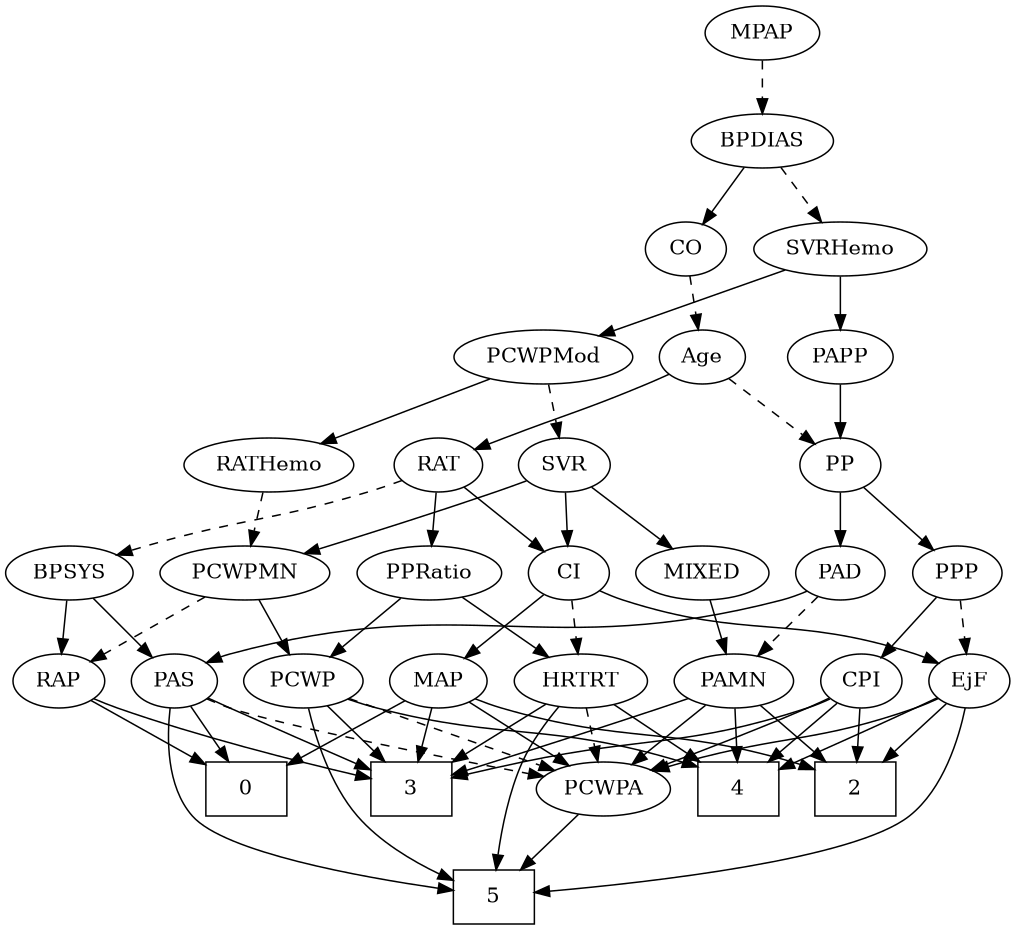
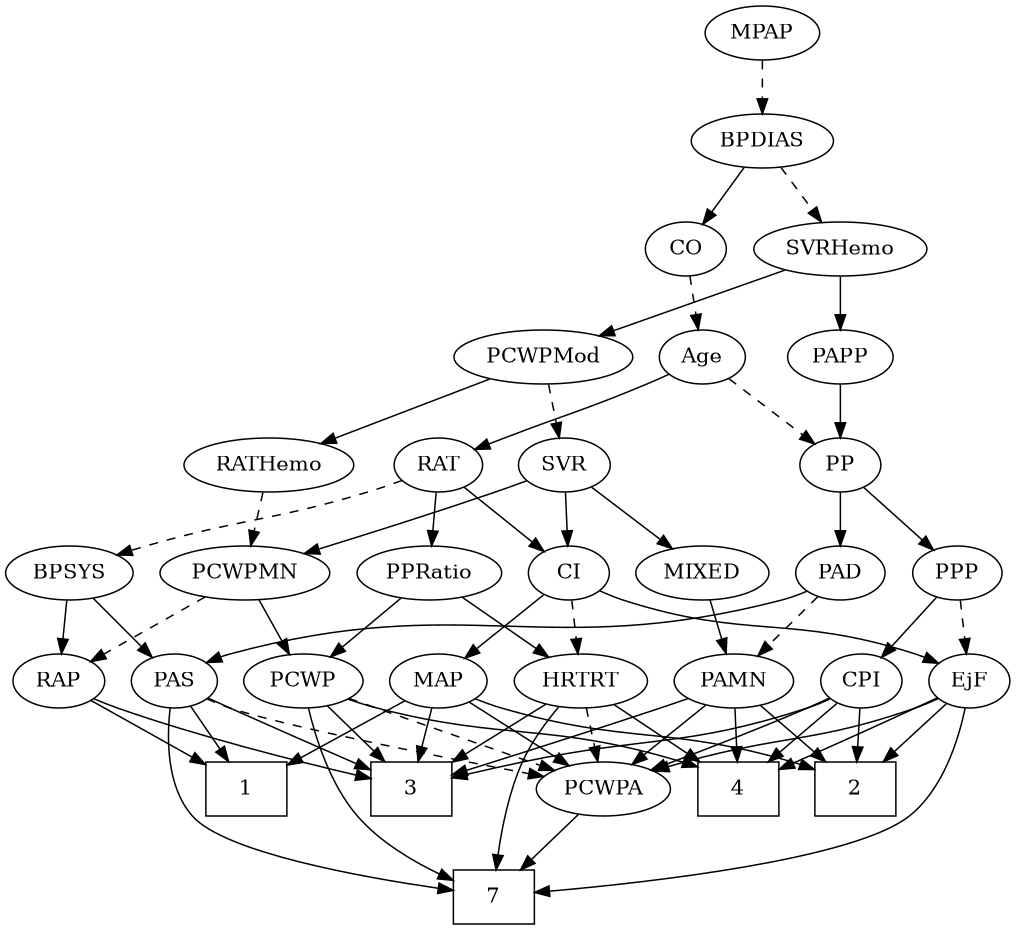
(246, 789) -> (246, 789)
(494, 897) -> (494, 897)
